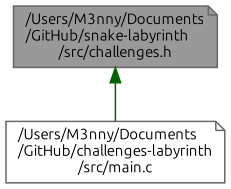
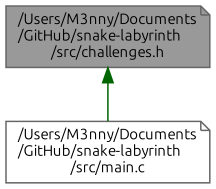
(115, 152) -> (108, 152)
